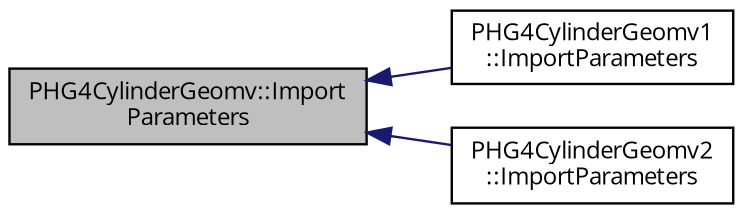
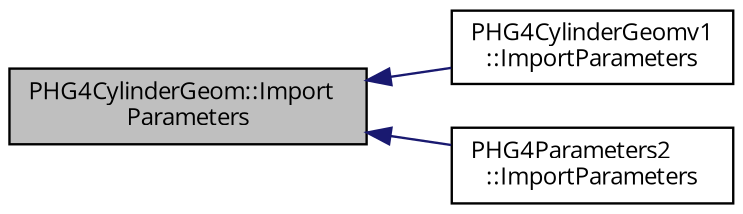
(188, 106) -> (188, 106)
(593, 166) -> (593, 166)
